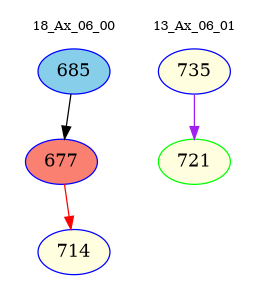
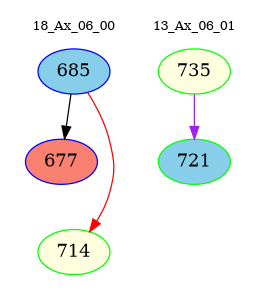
(194, 71) -> (194, 71)
(194, 162) -> (194, 162)
(67, 200) -> (113, 156)
(74, 252) -> (74, 252)
